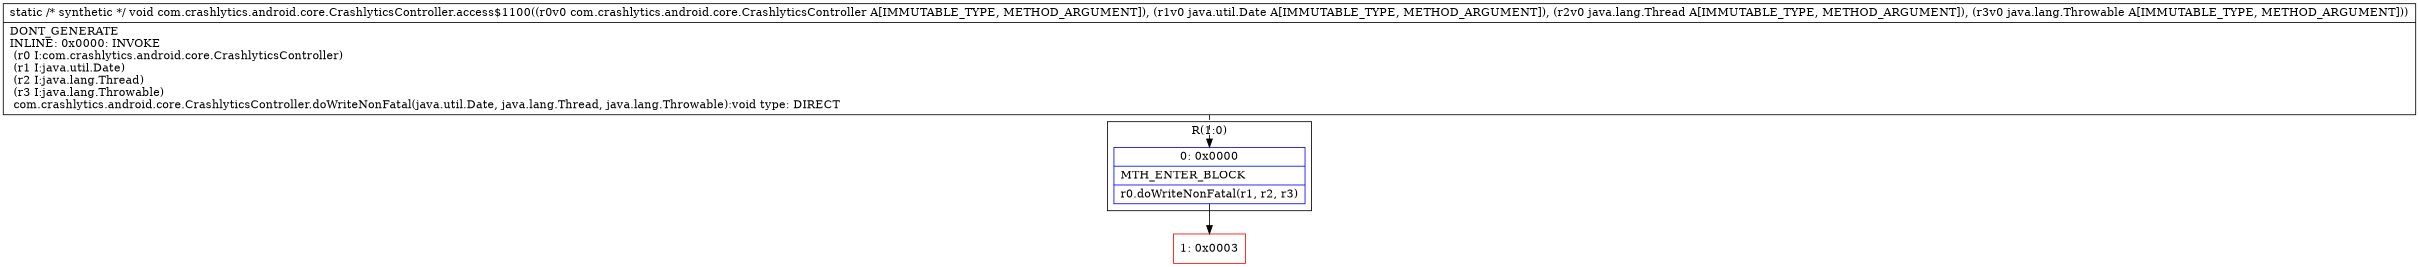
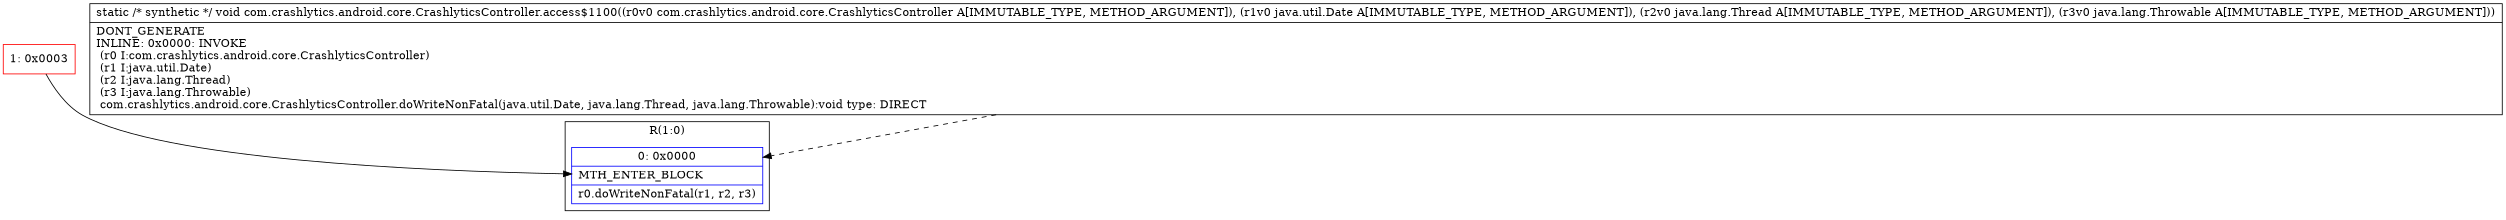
(1209, 216) -> (292, 159)
